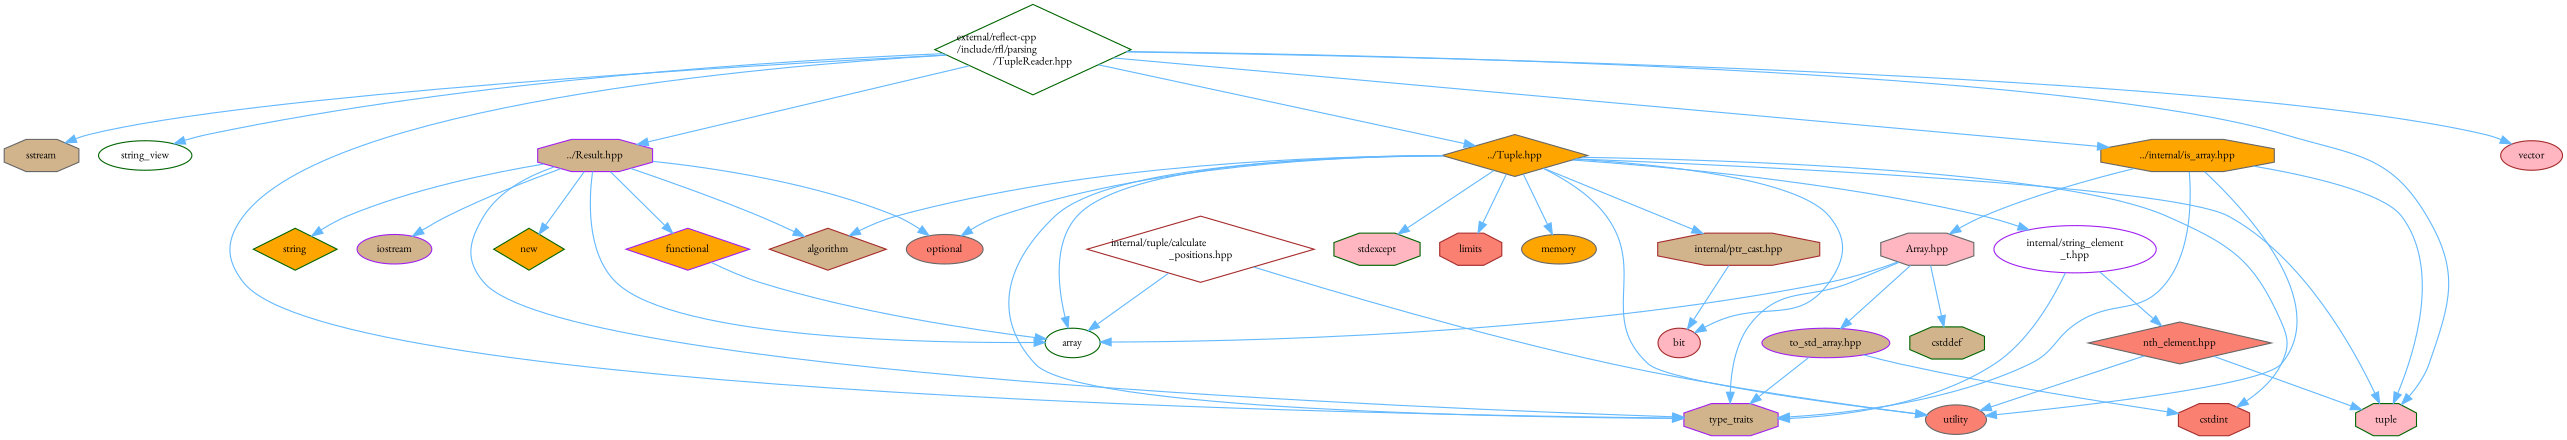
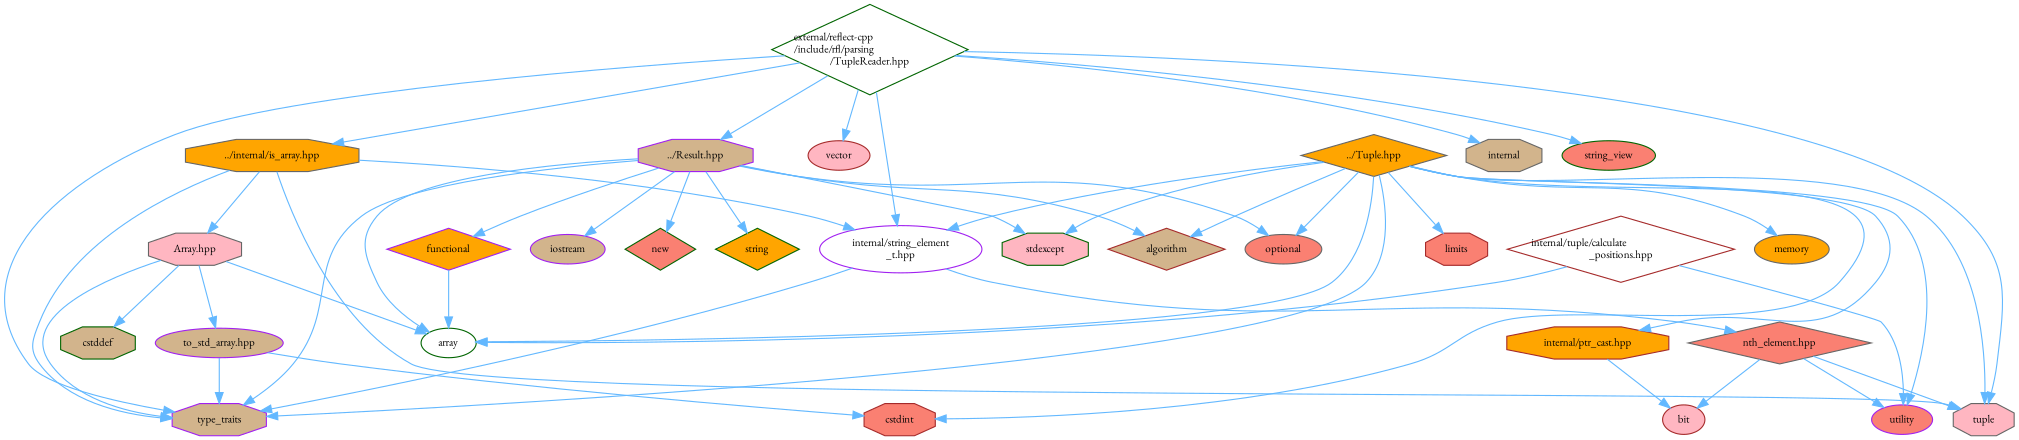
(1281, 104) -> (886, 153)
(42, 155) -> (1504, 155)
(145, 155) -> (1609, 155)
none -> (880, 193)
(1807, 200) -> (1733, 380)
(529, 249) -> (660, 249)
(1739, 249) -> (1588, 343)
(2239, 380) -> (591, 180)
(1956, 420) -> (1902, 420)
(2386, 420) -> (1984, 420)
